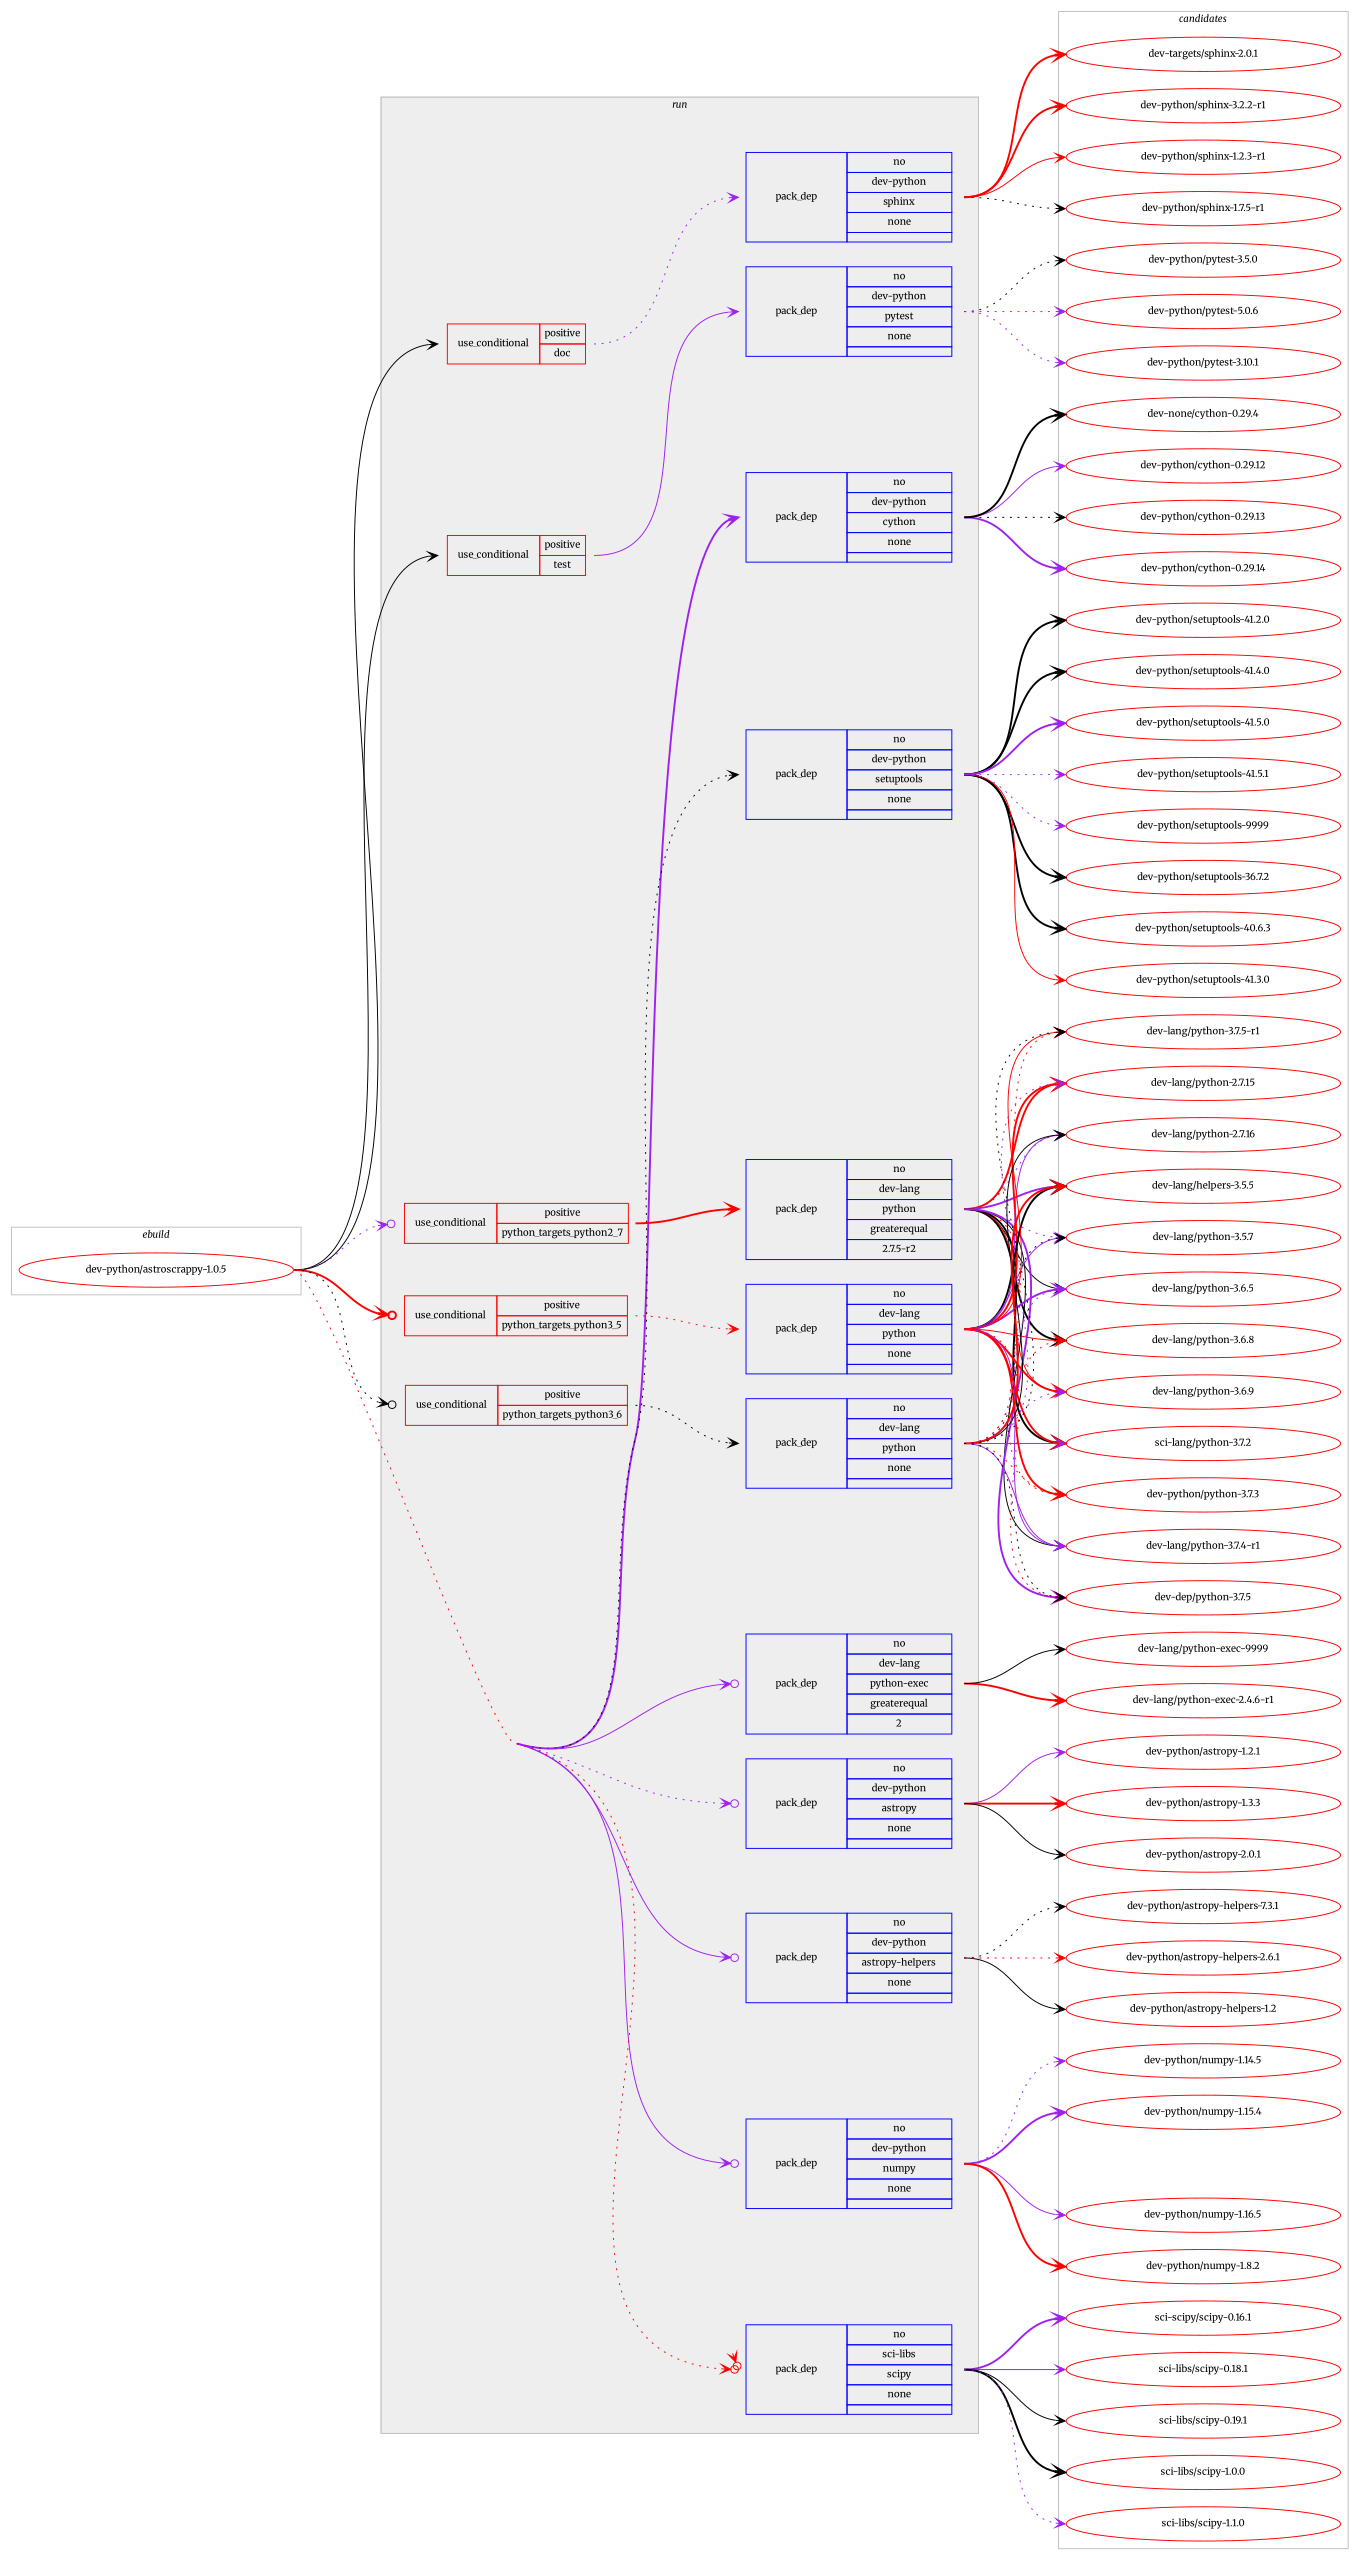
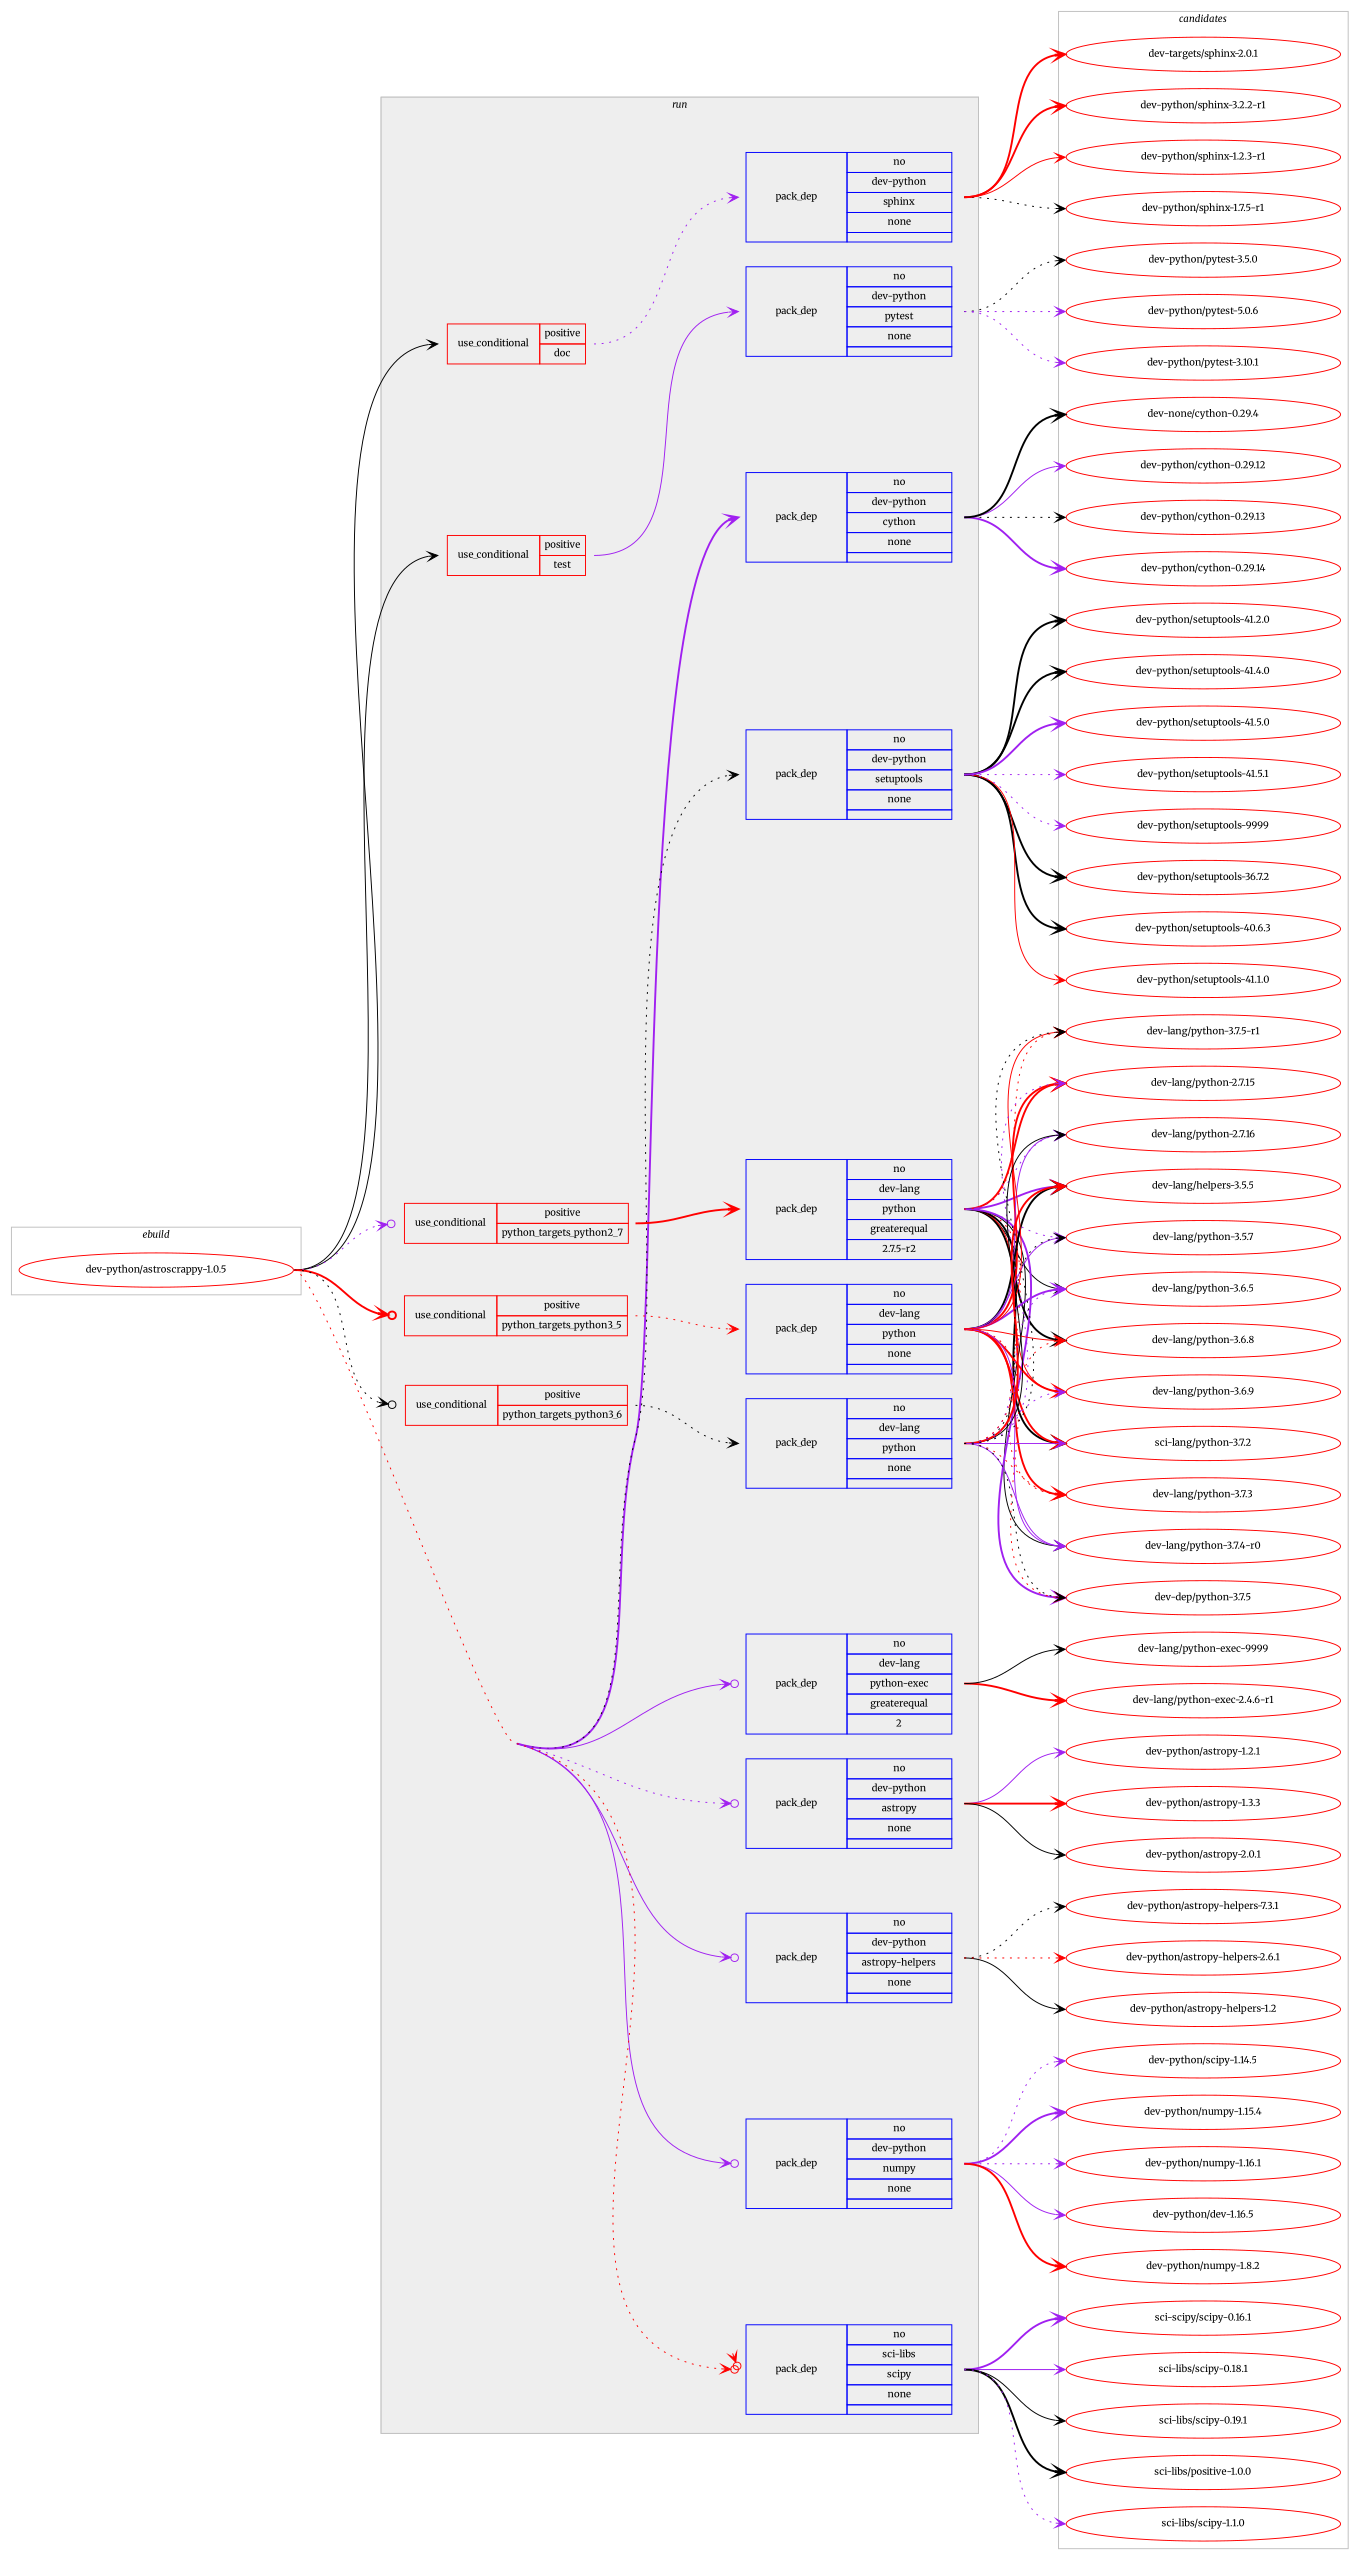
(1203, 980) -> (1203, 980)
(1203, 1495) -> (1203, 1495)
(1203, 1546) -> (1203, 1546)
(1203, 2061) -> (1203, 2061)
none -> (1203, 2164)
(1203, 2215) -> (1203, 2215)
(1203, 2472) -> (1203, 2472)
